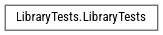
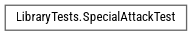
(81, 18) -> (96, 18)
